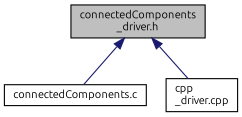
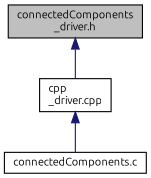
(100, 66) -> (75, 138)
